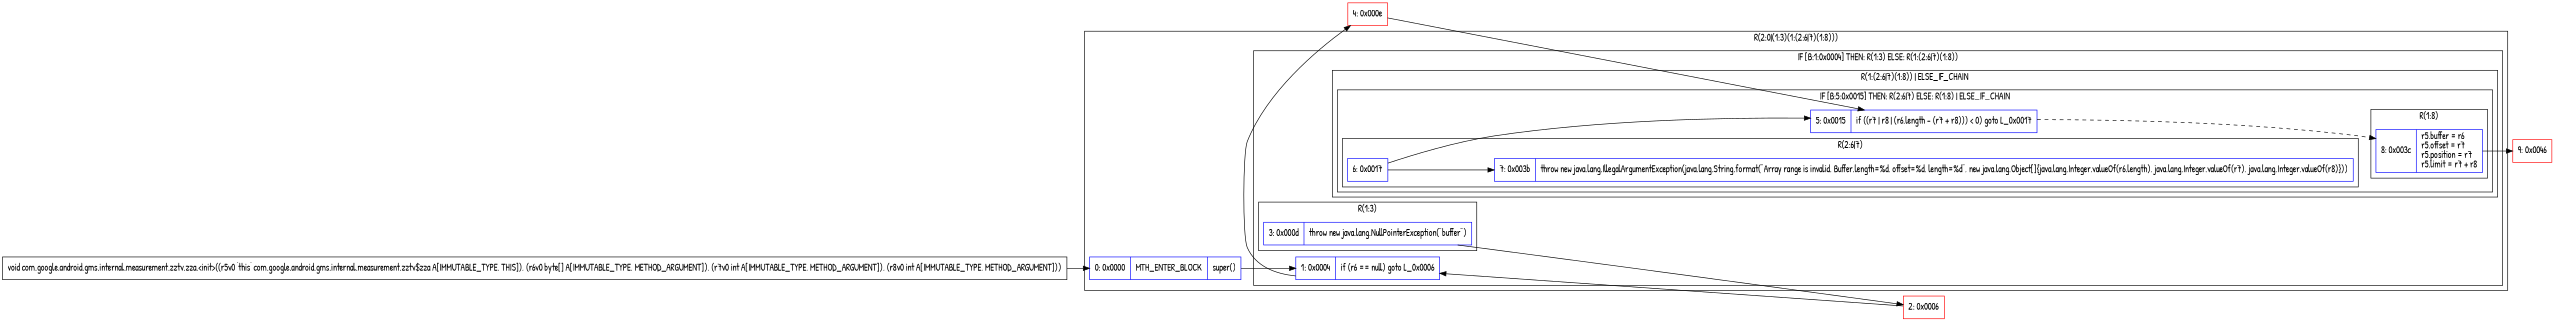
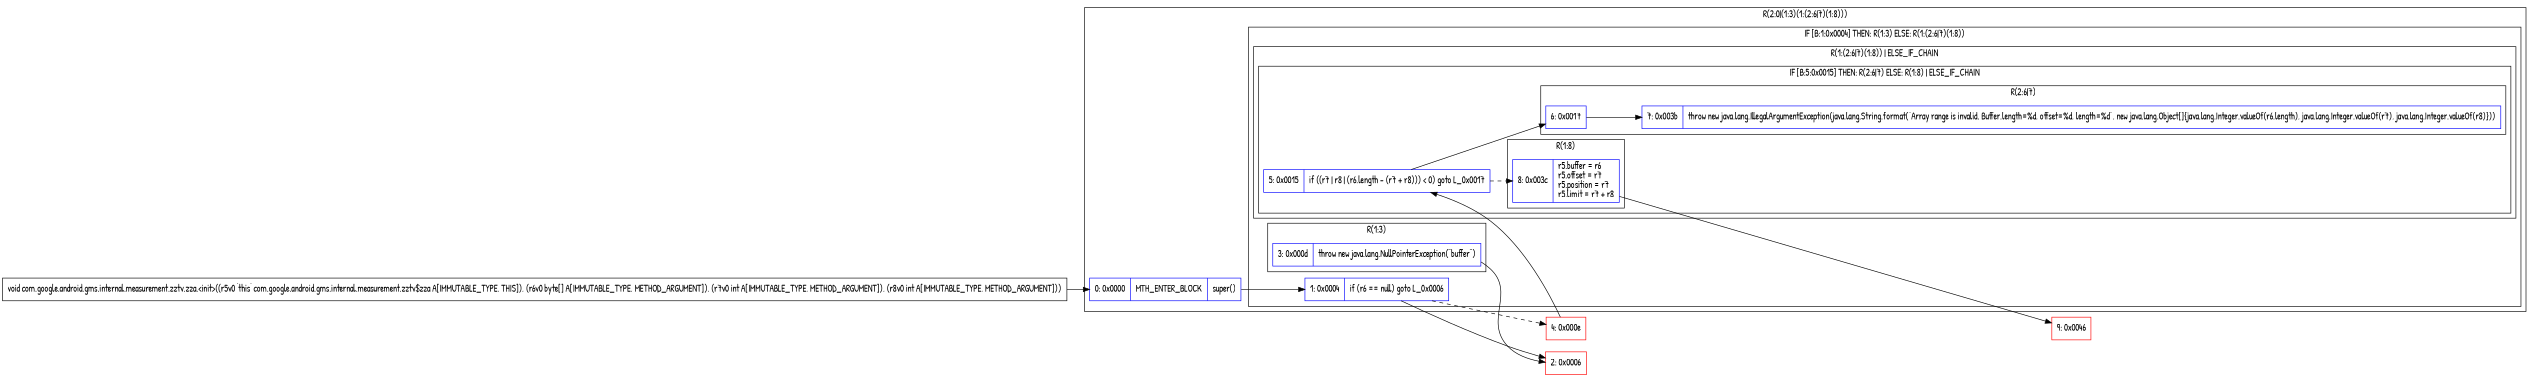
(1594, 125) -> (1475, 148)
(1246, 149) -> (1505, 316)
(1743, 295) -> (1469, 331)
